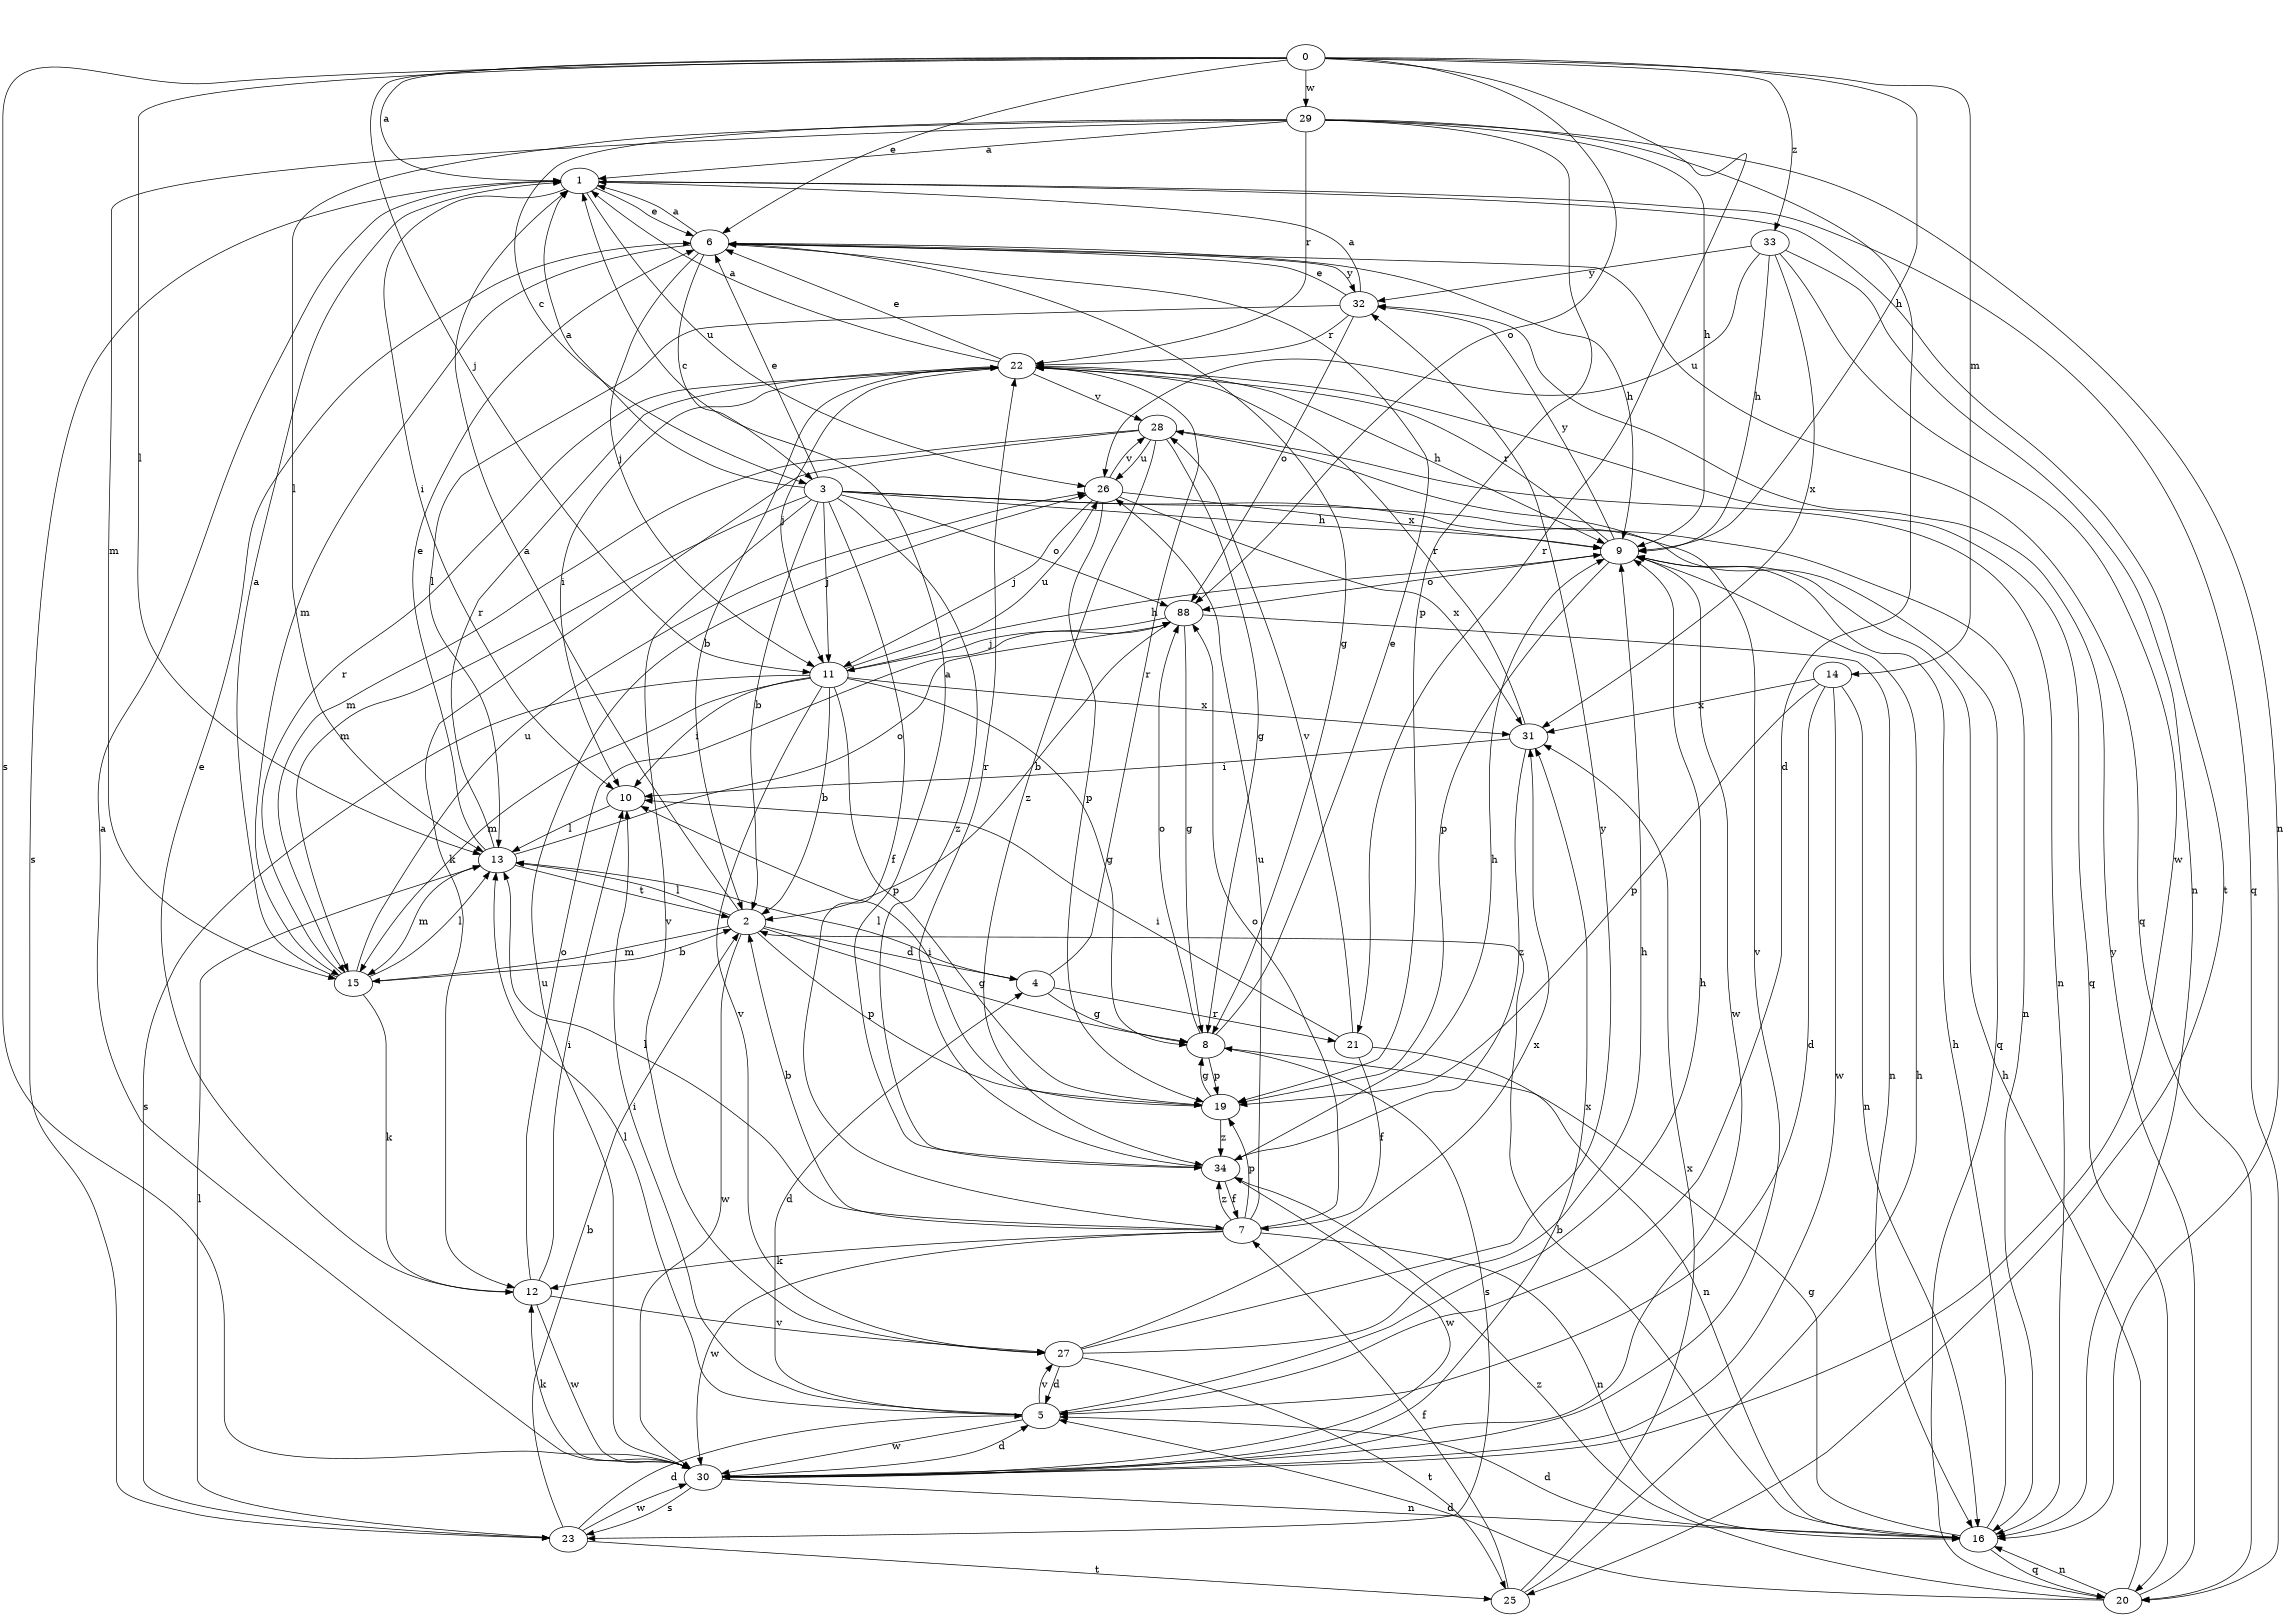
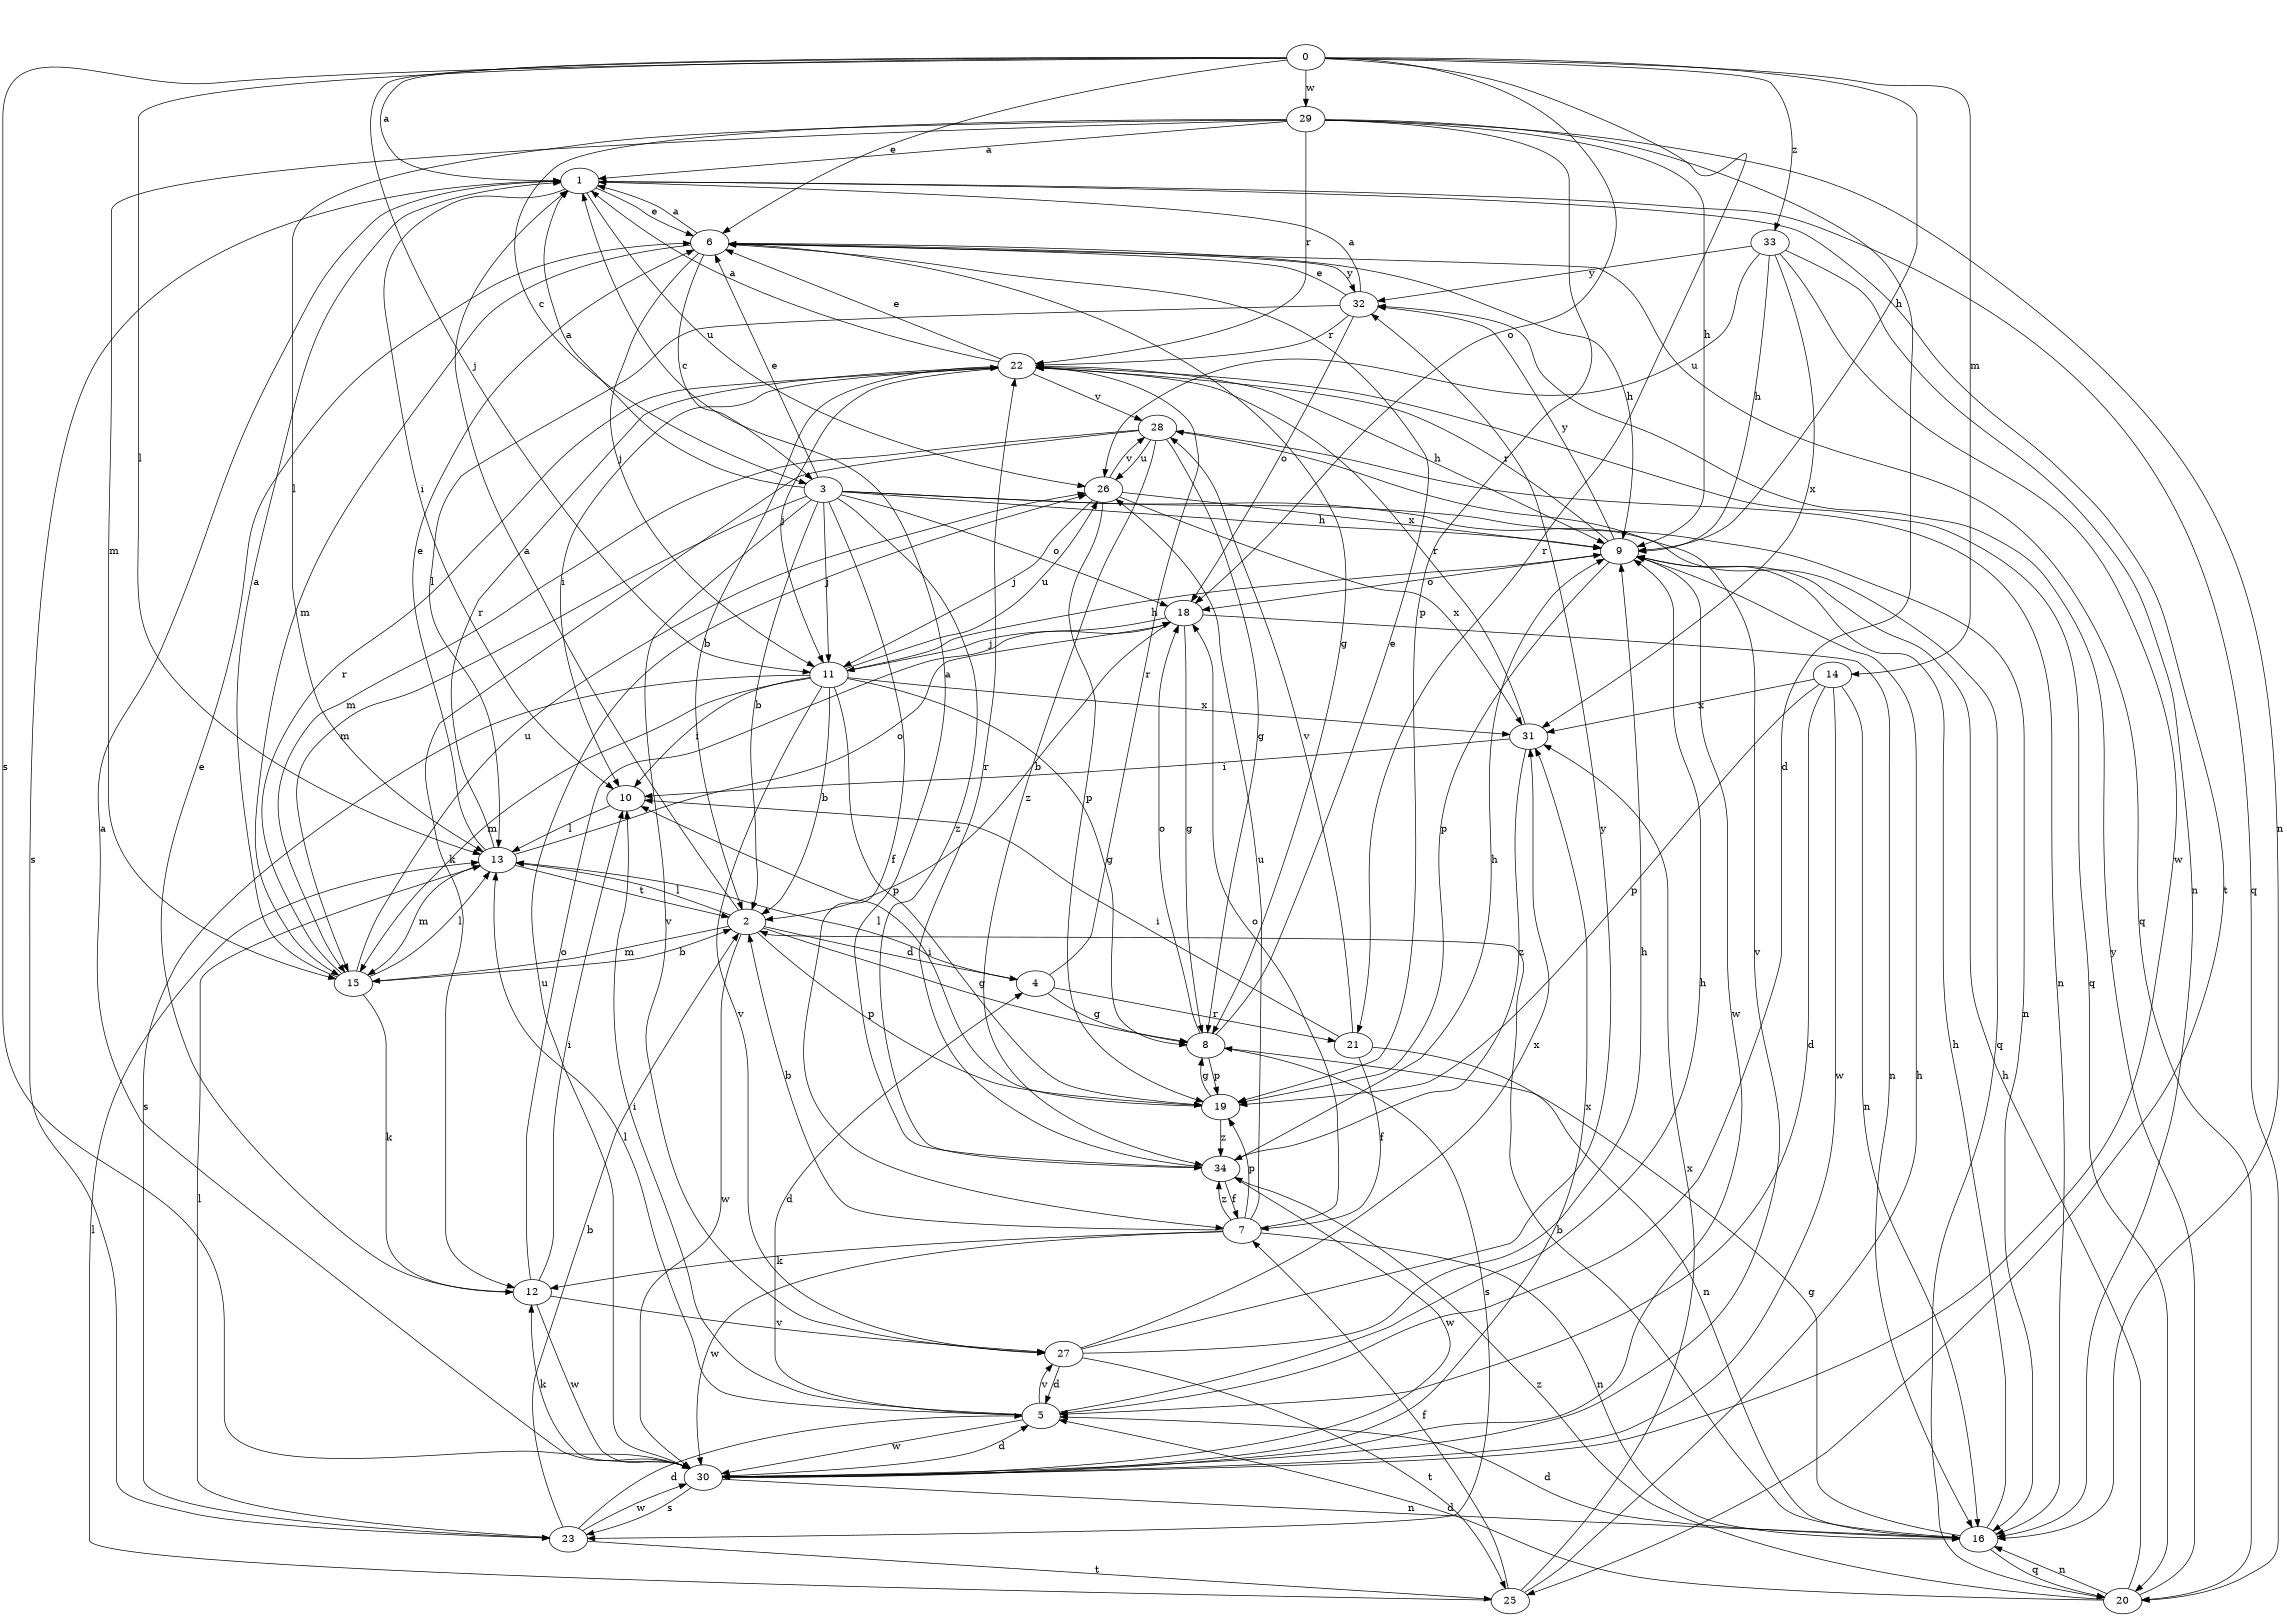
(1184, 613) -> (1184, 613)
(790, 1169) -> (340, 1567)
